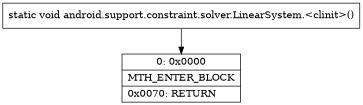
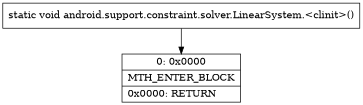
(177, 94) -> (177, 94)
